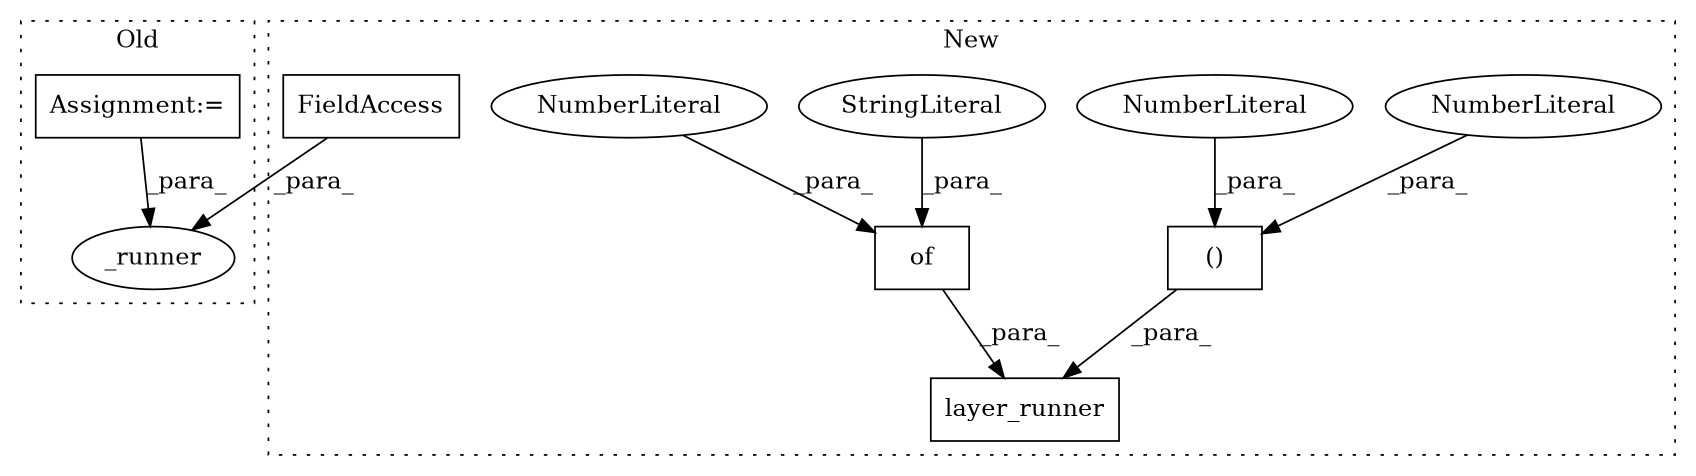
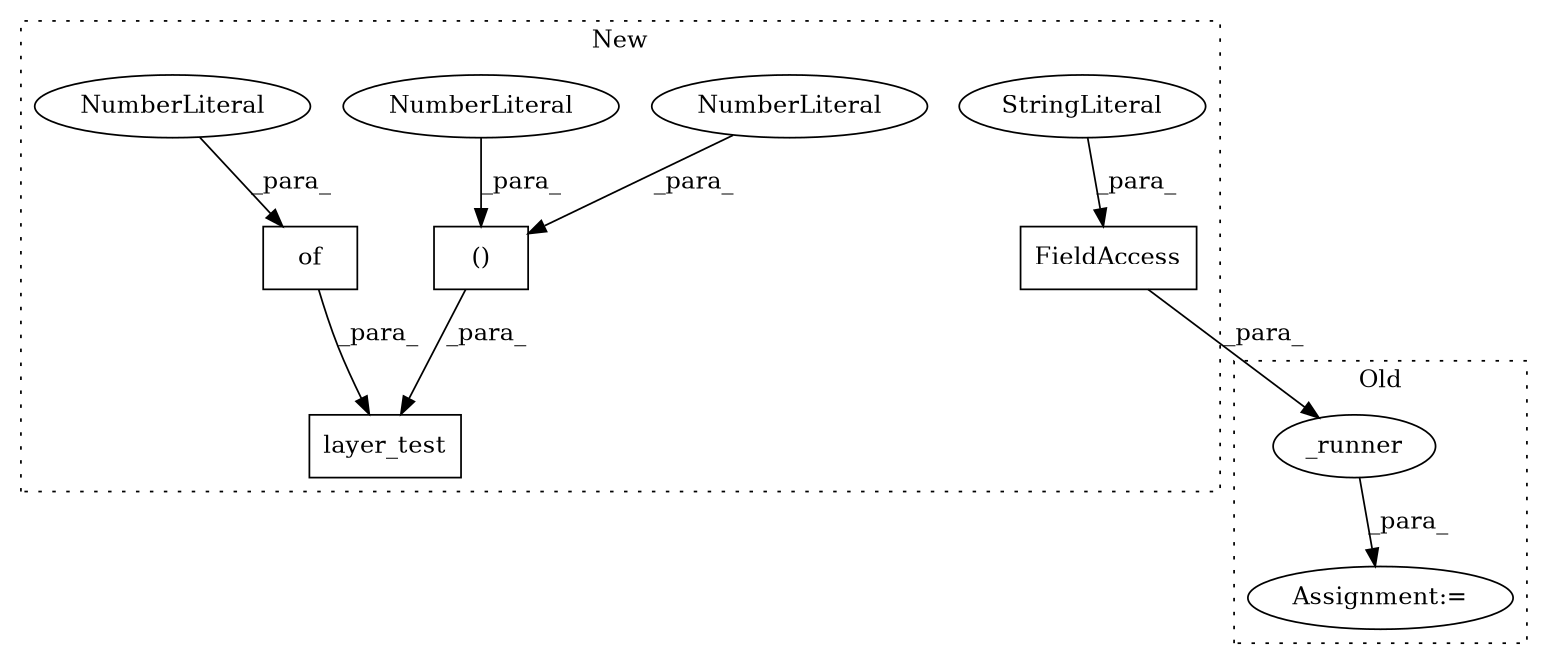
(138, 106) -> (1380, 598)
(145, 173) -> (1366, 513)
(922, 173) -> (1094, 173)
(1025, 410) -> (385, 446)
